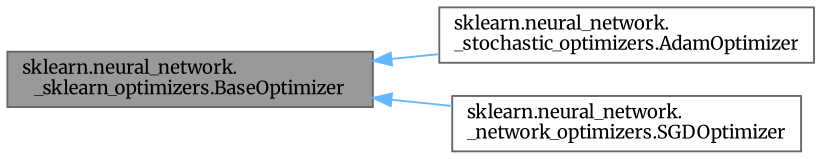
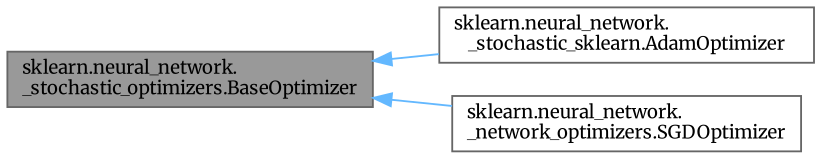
(627, 35) -> (627, 35)
(190, 79) -> (190, 79)
